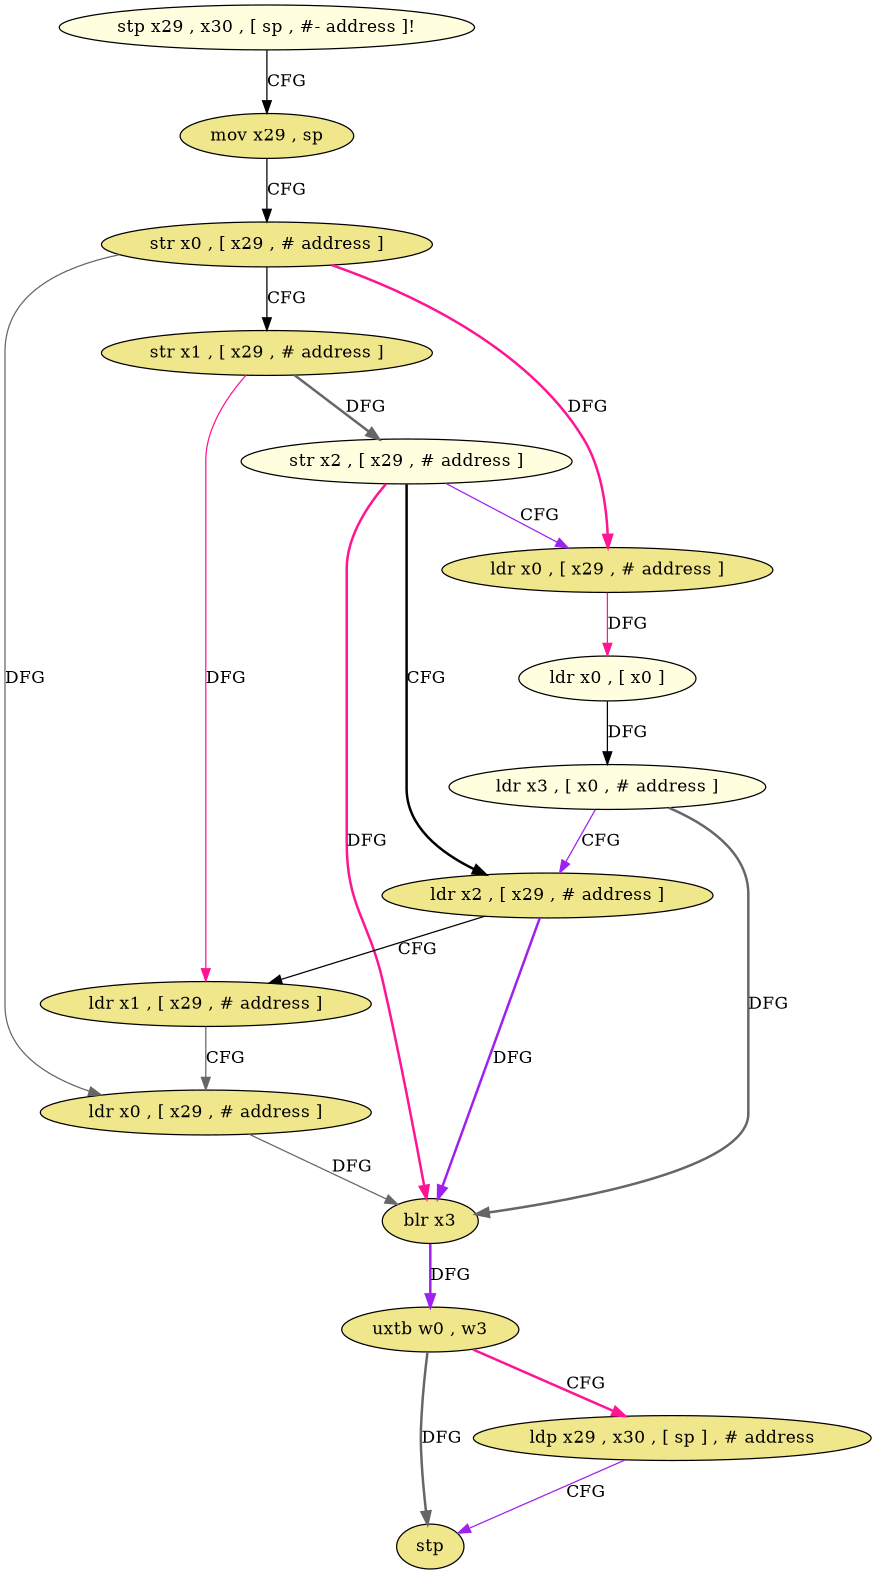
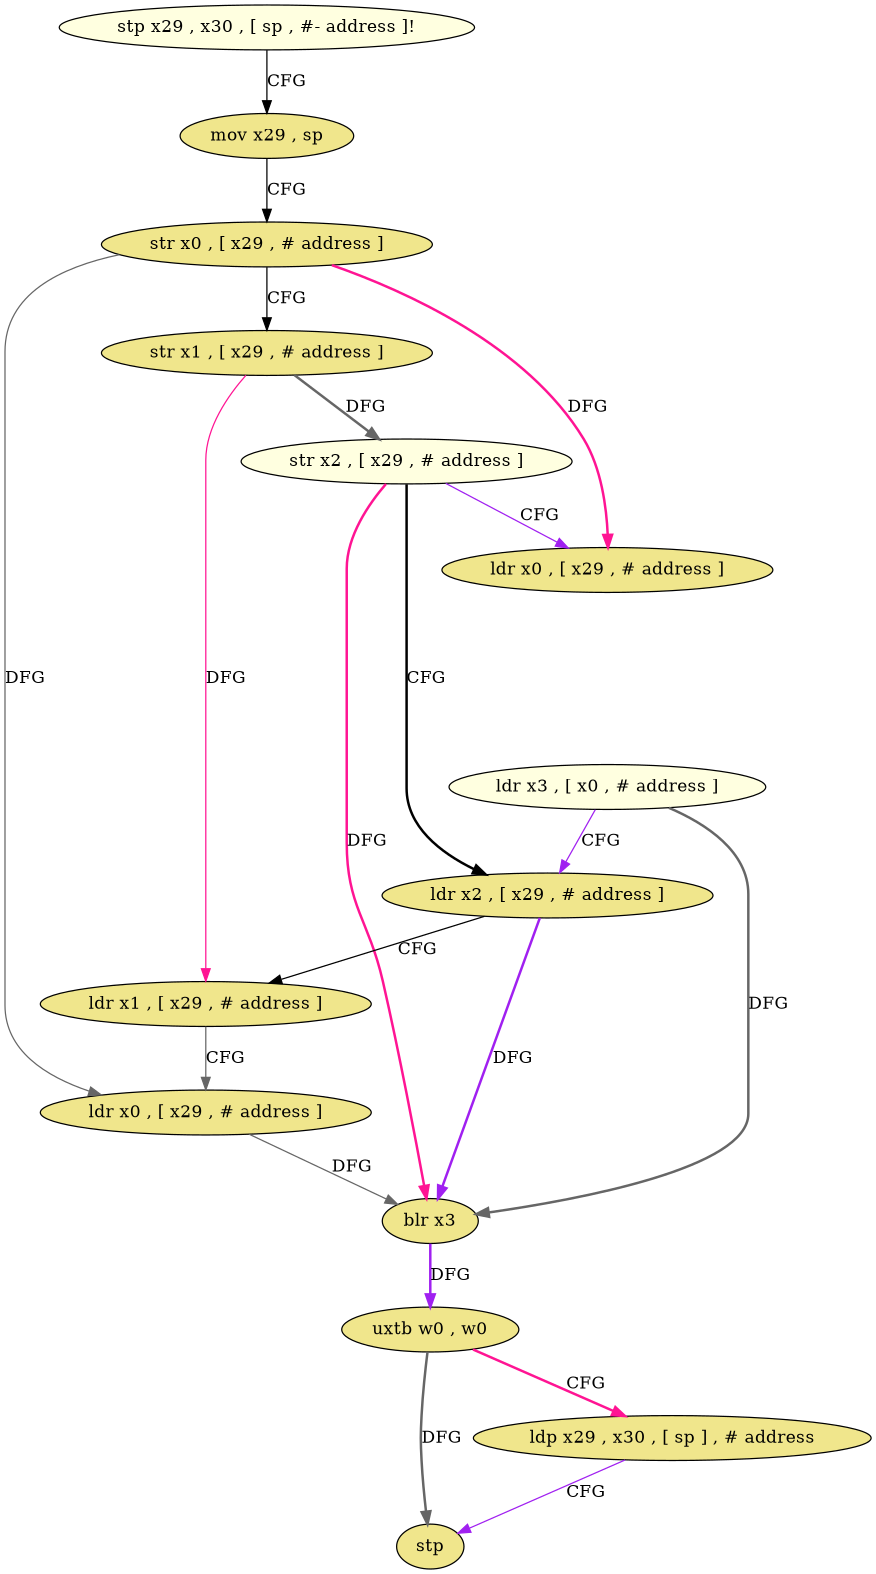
(607, 678) -> none
(430, 1330) -> (430, 1330)
